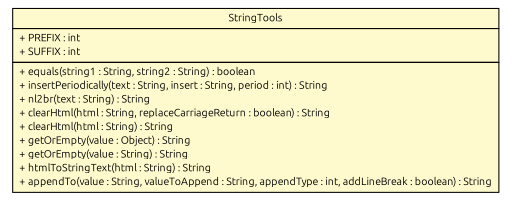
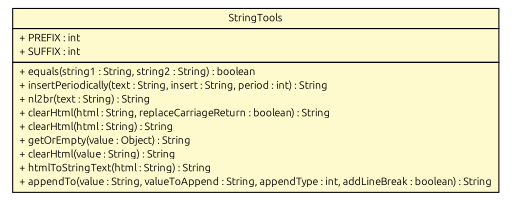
(104, 154) -> (98, 154)
